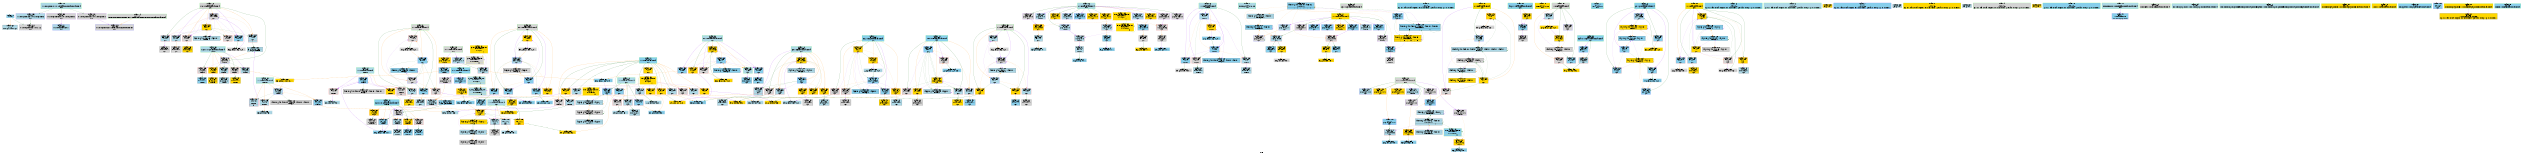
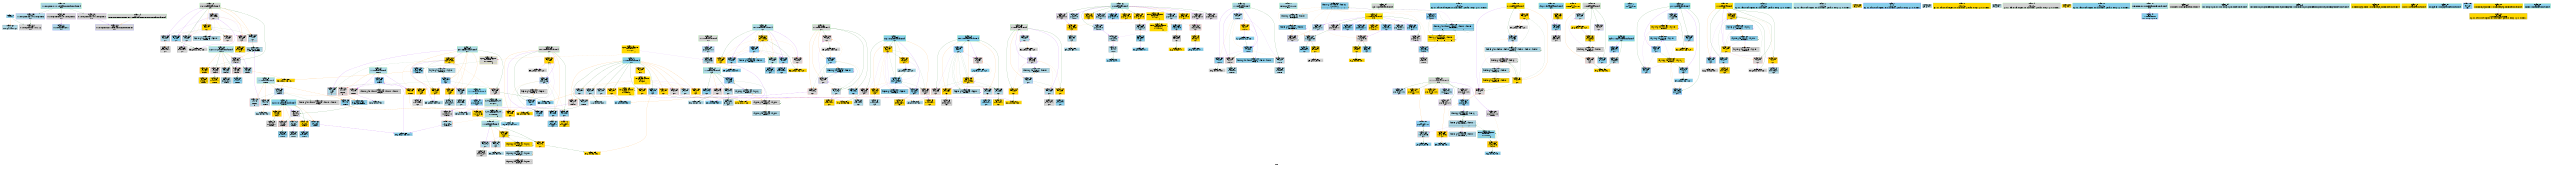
(1162, 38) -> (1196, 38)
(445, 60) -> none
(545, 102) -> none
(846, 102) -> (930, 102)
